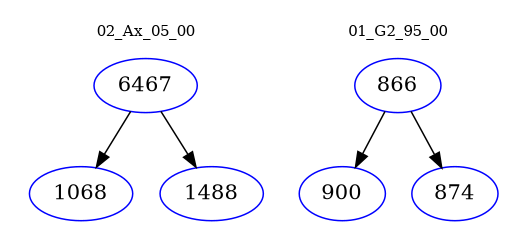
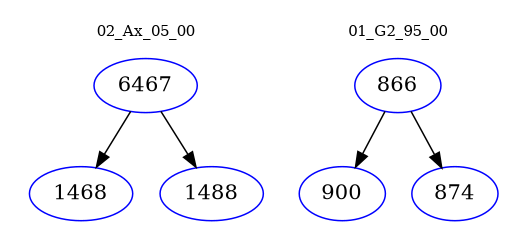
(81, 194) -> (81, 194)
